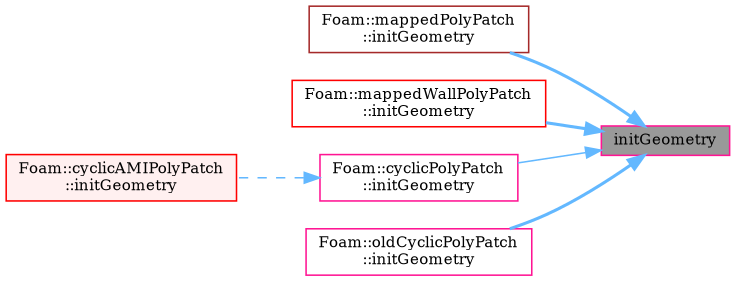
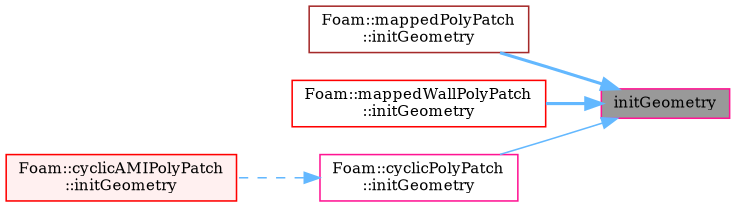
(419, 252) -> none
